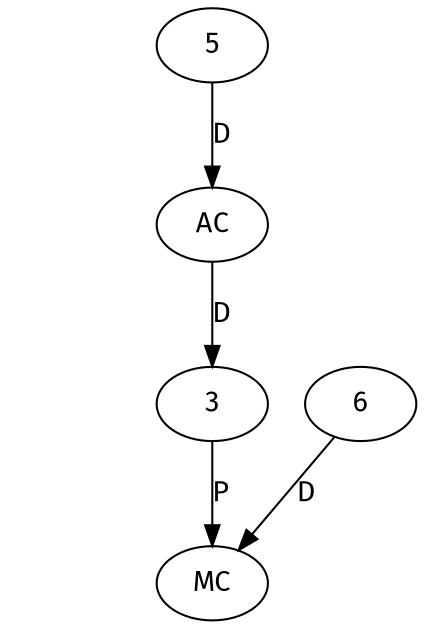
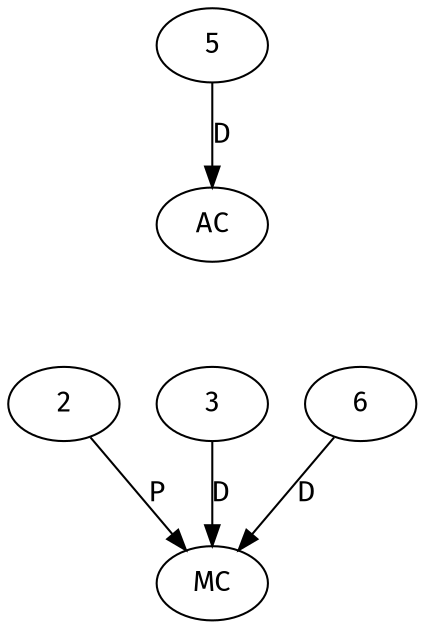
(212, 304) -> none
none -> (64, 404)
(222, 494) -> (222, 494)
